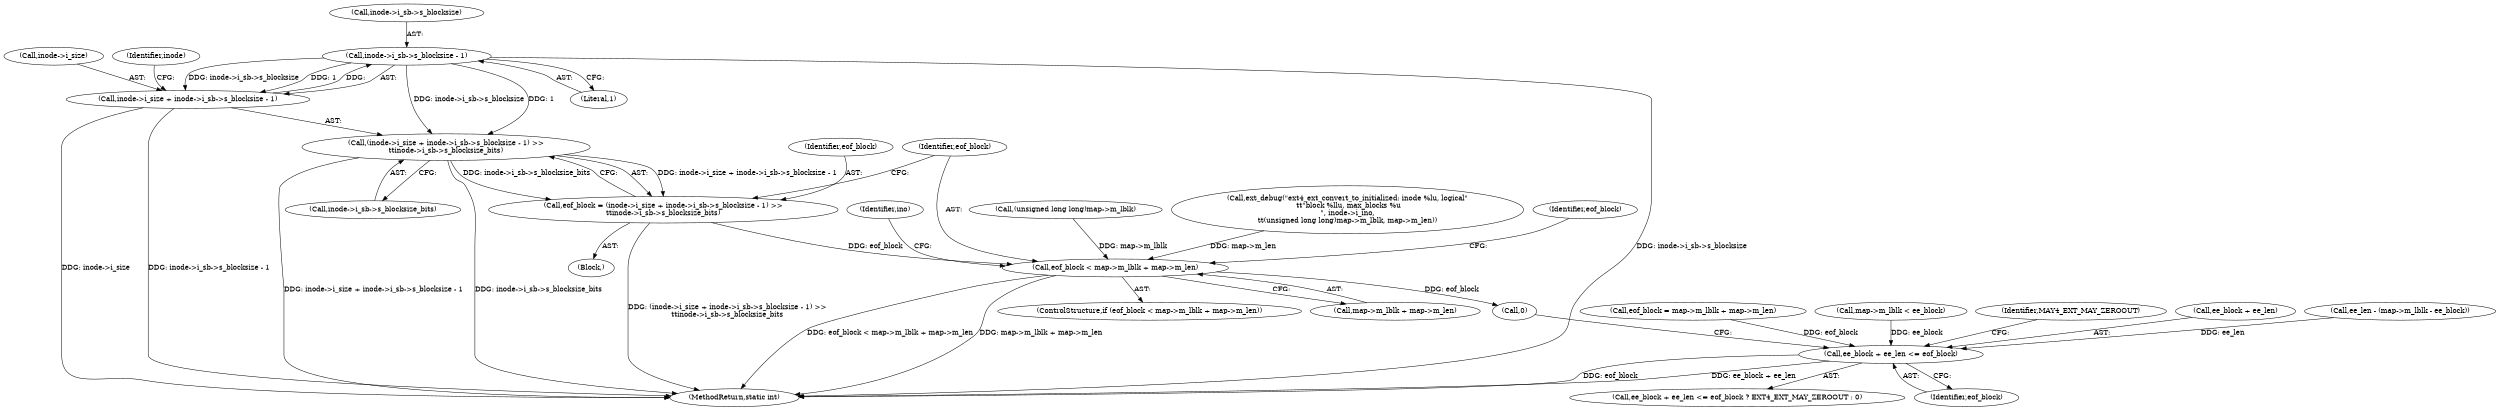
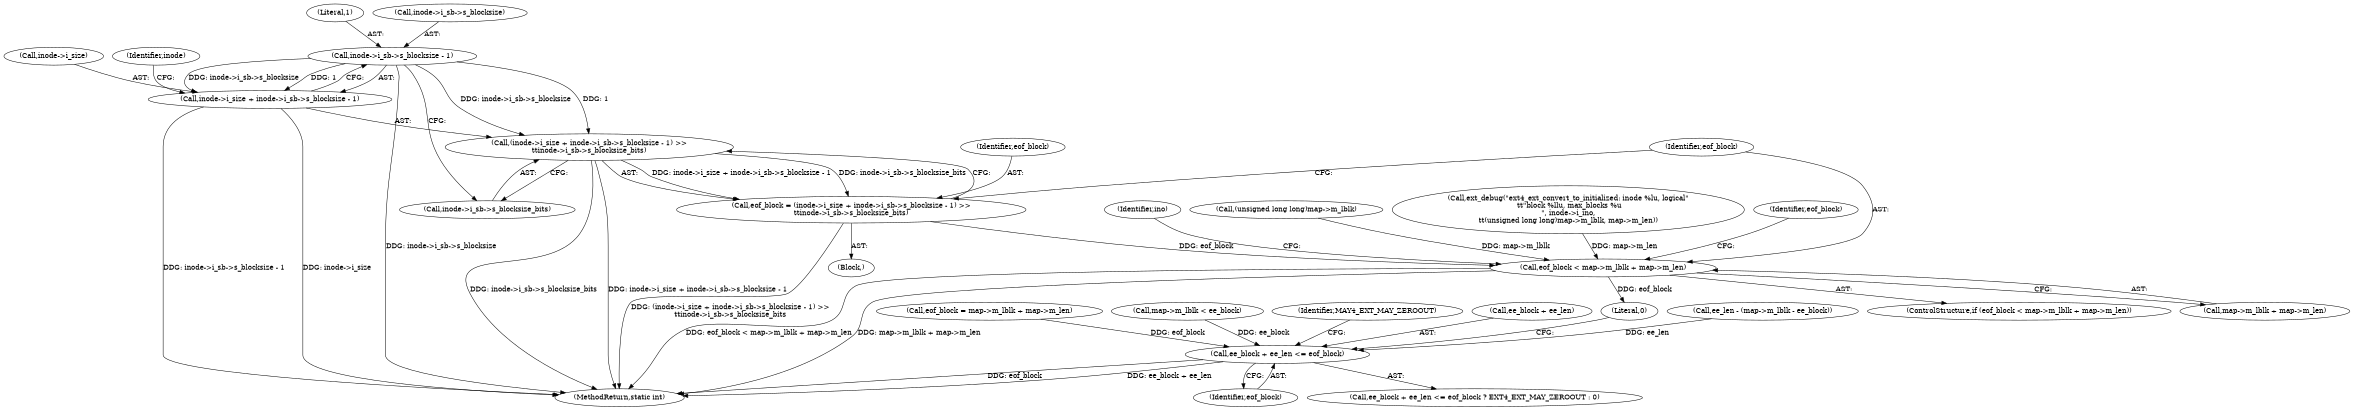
(542, 65) -> (430, 135)
(357, 78) -> (356, 78)
(1515, 311) -> (1629, 311)
